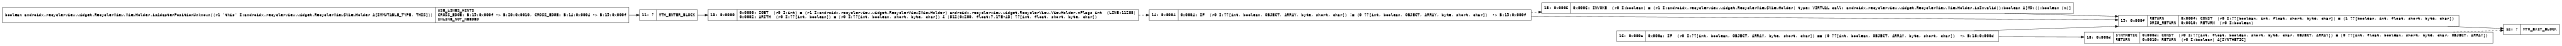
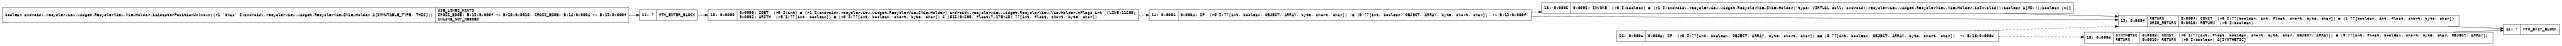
(2045, 29) -> (2045, 29)
(2477, 31) -> (2477, 31)
(2040, 37) -> (2040, 37)
